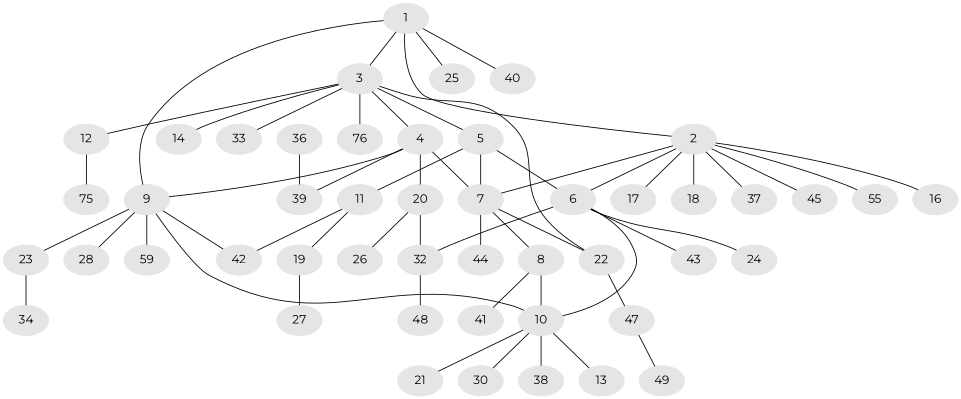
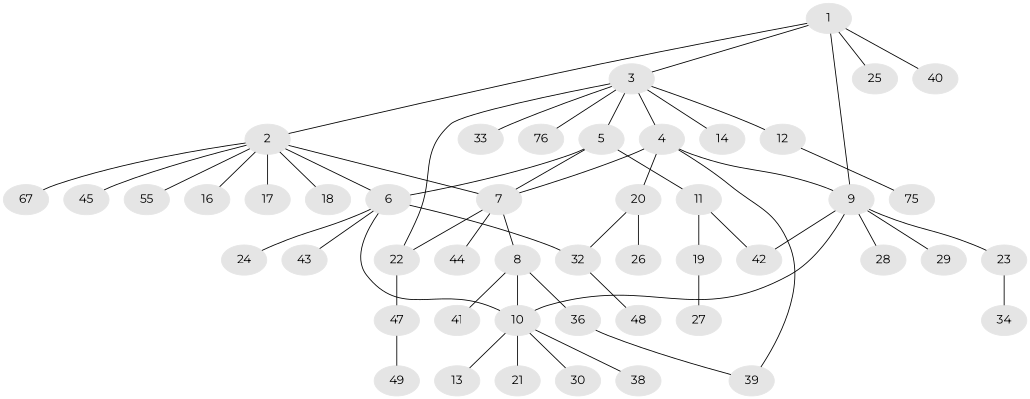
(754, 200) -> (26, 200)
(147, 260) -> (944, 260)
none -> (548, 290)
